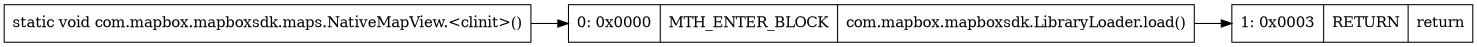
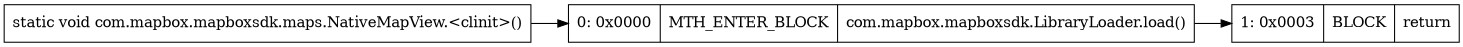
(1366, 23) -> (1359, 23)
